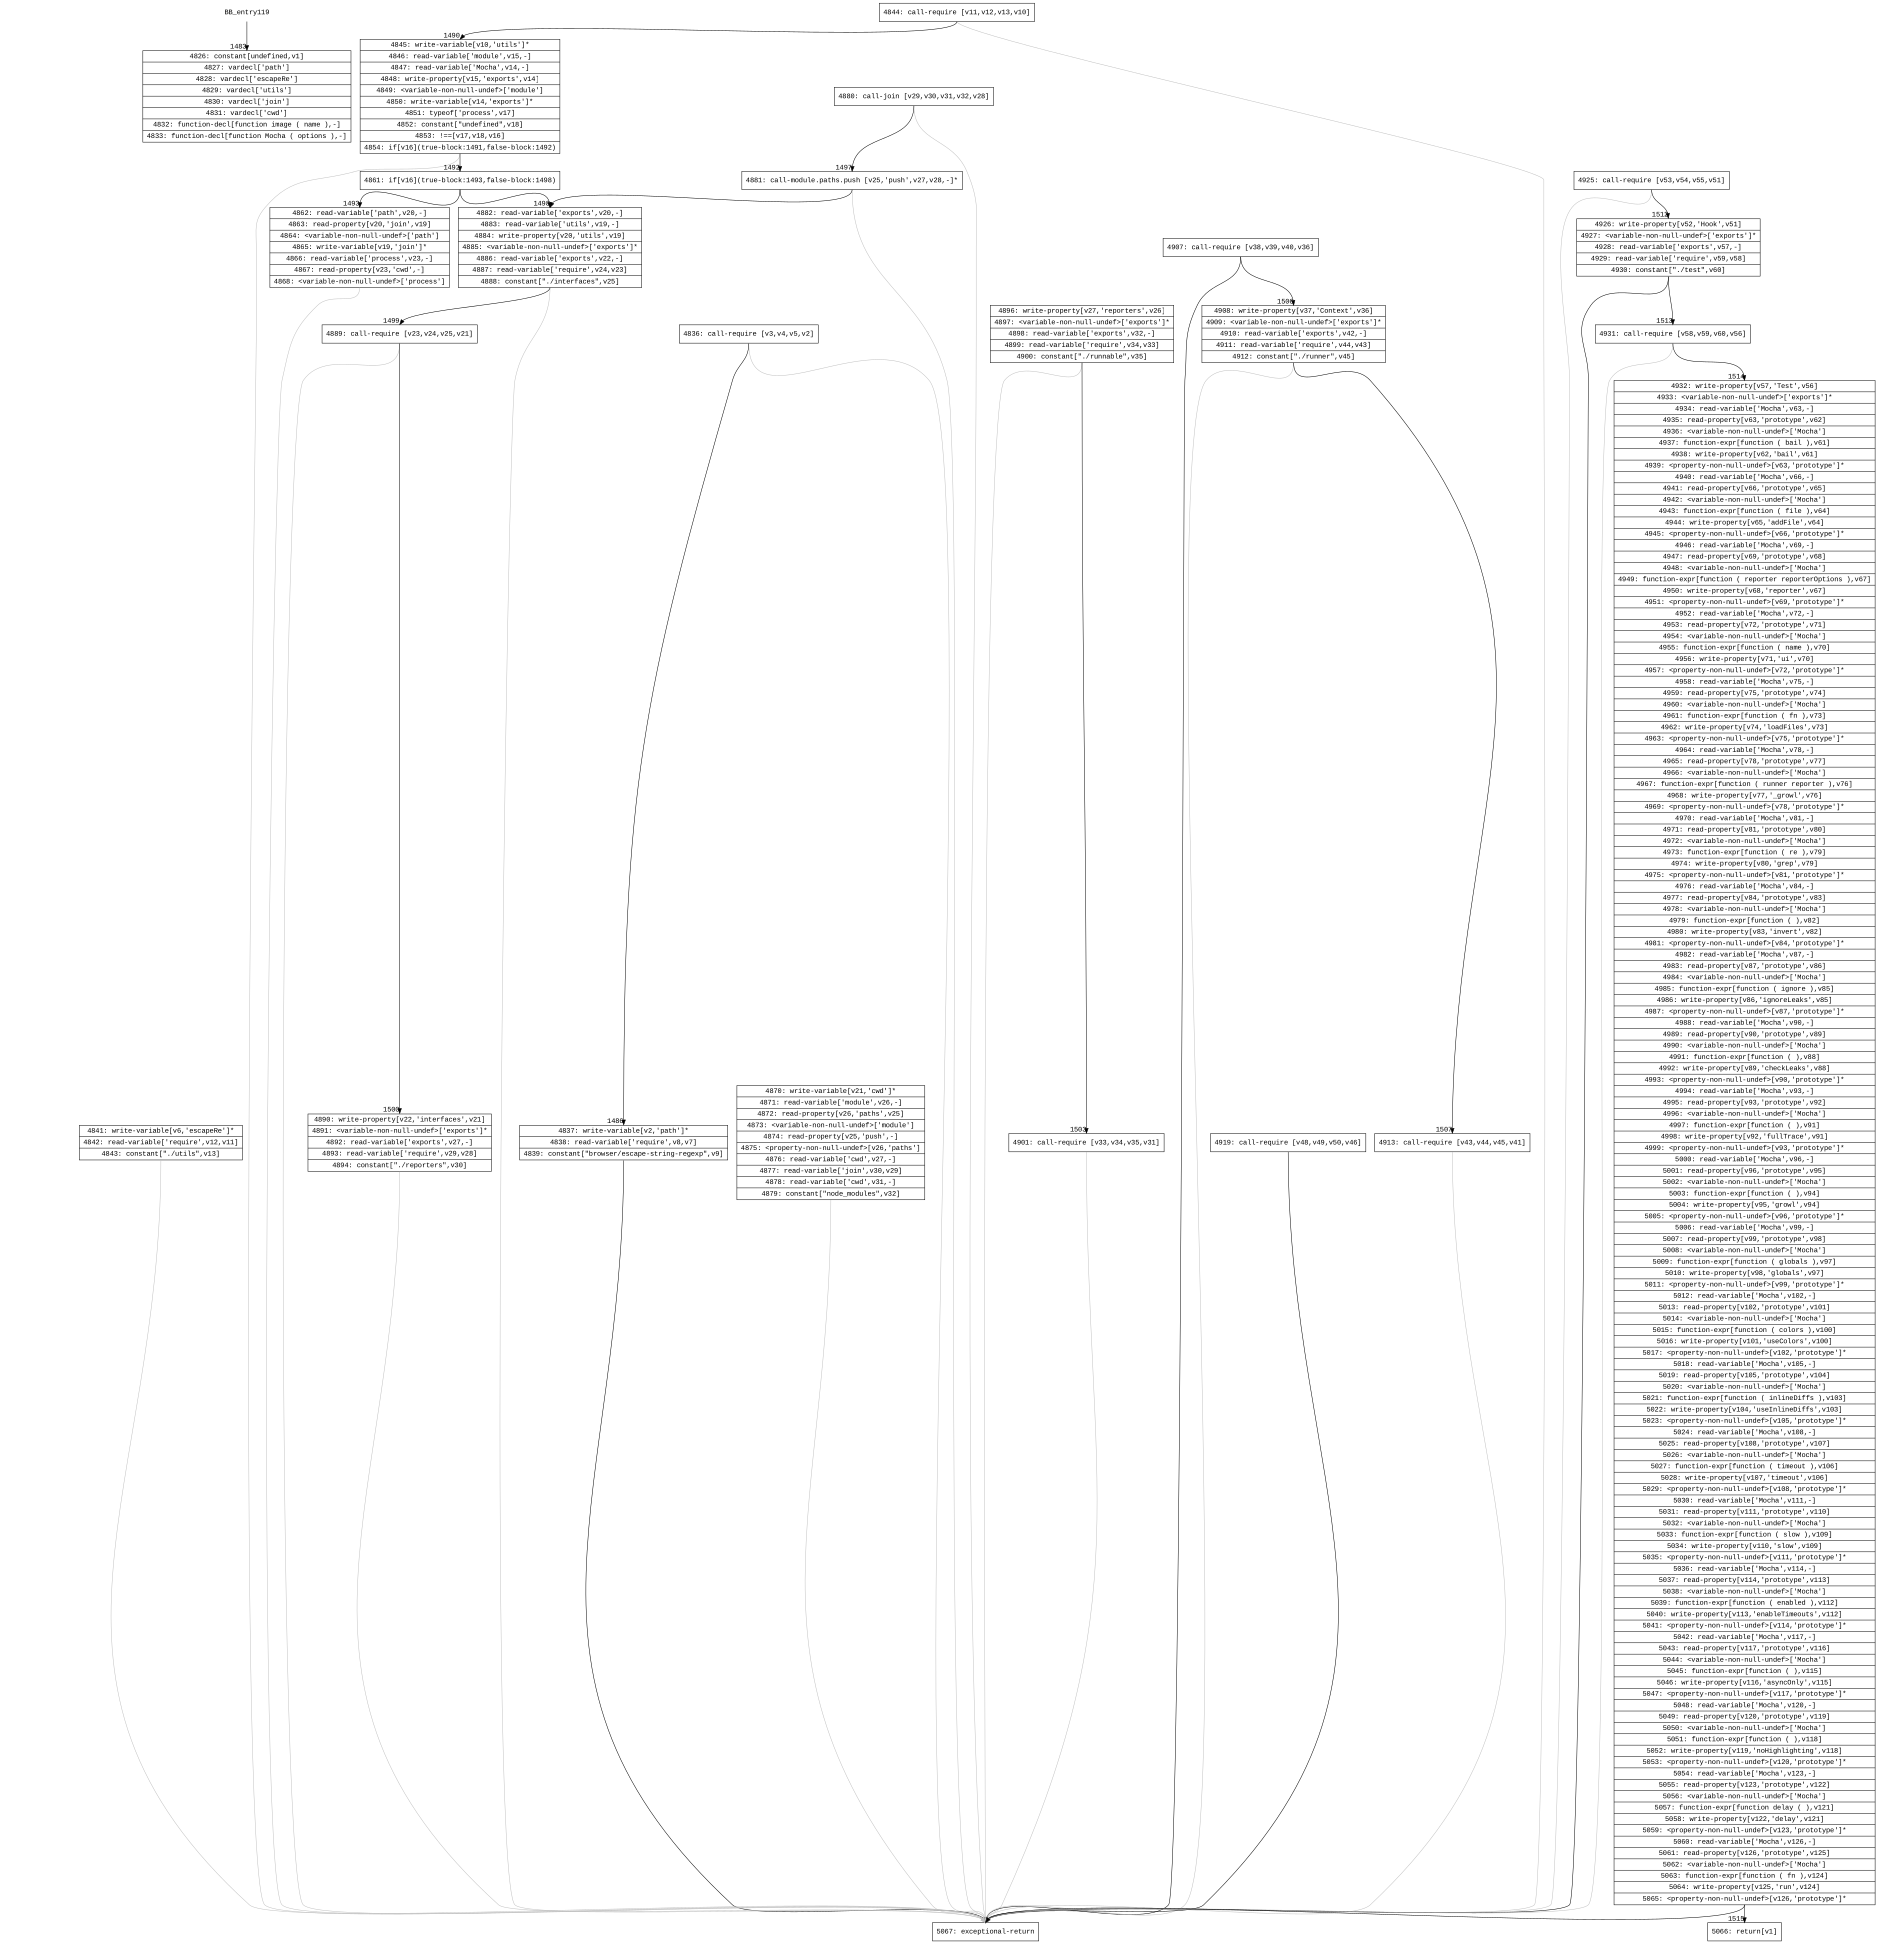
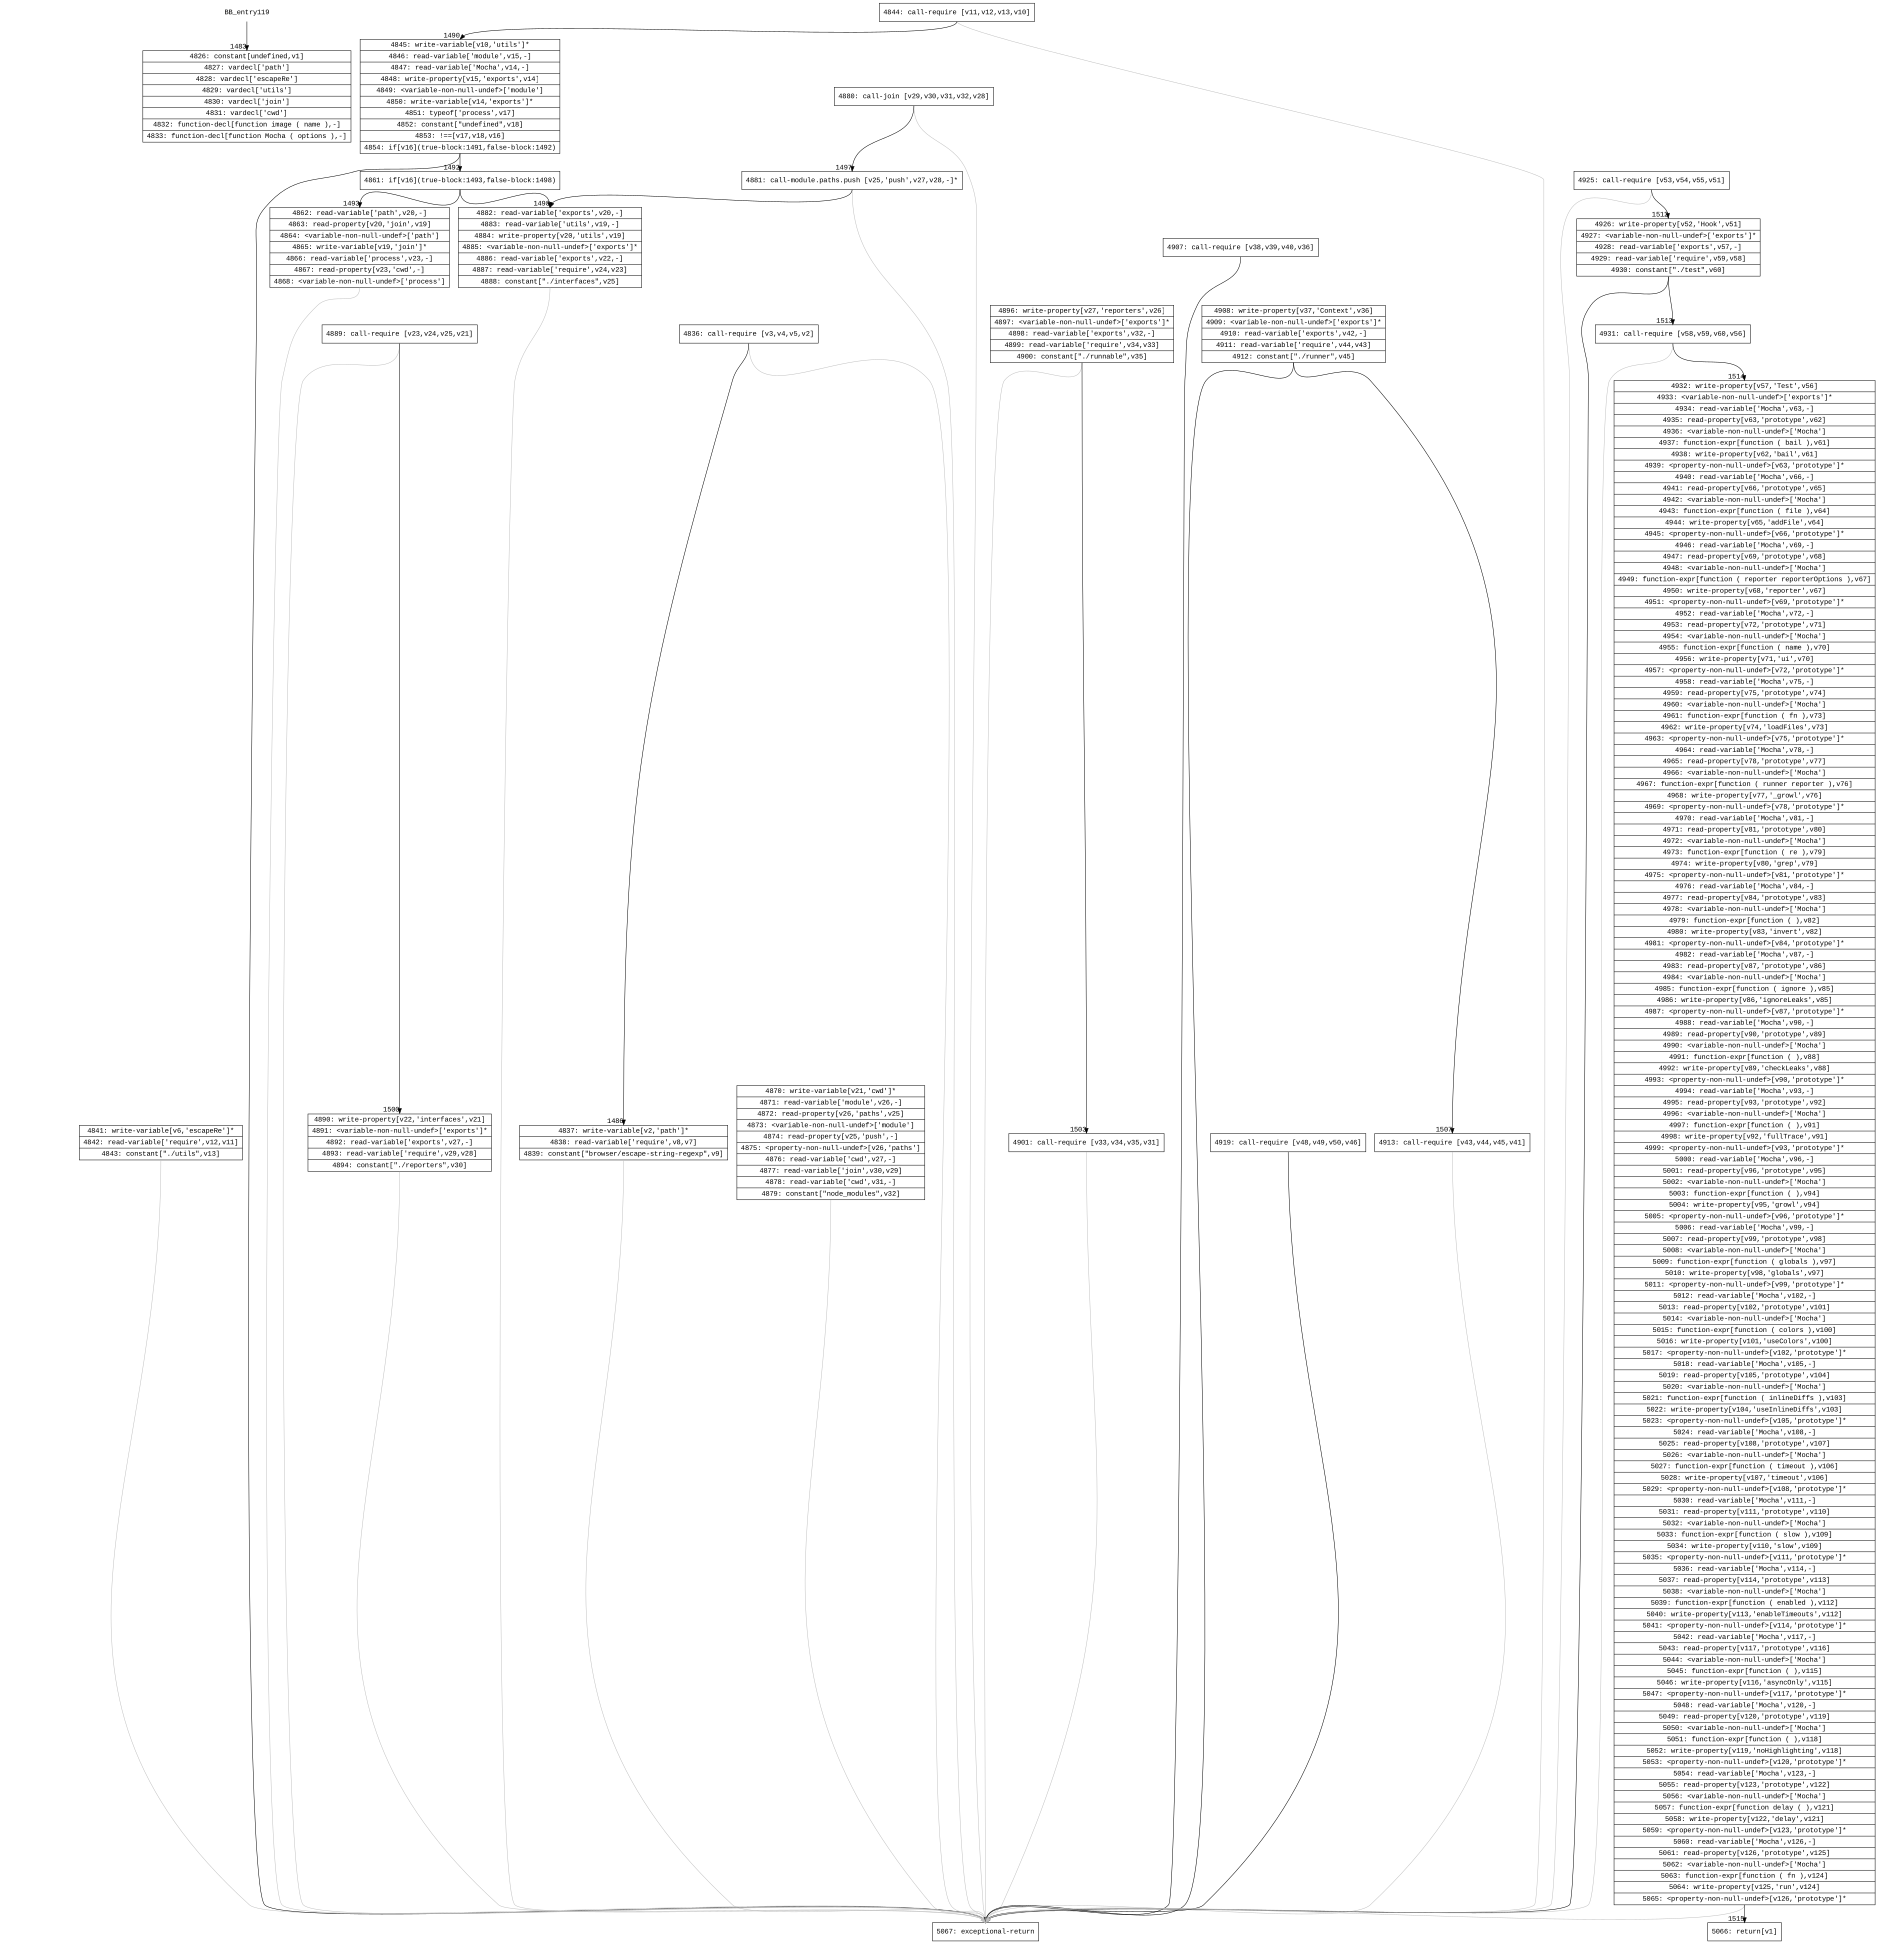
(1265, 280) -> none
(477, 306) -> none
(1198, 1195) -> (1198, 1195)
(249, 1310) -> (249, 1310)
(596, 1679) -> (596, 1679)
(1424, 1916) -> (1424, 1916)
